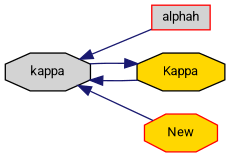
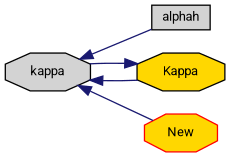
(181, 18) -> (181, 18)
